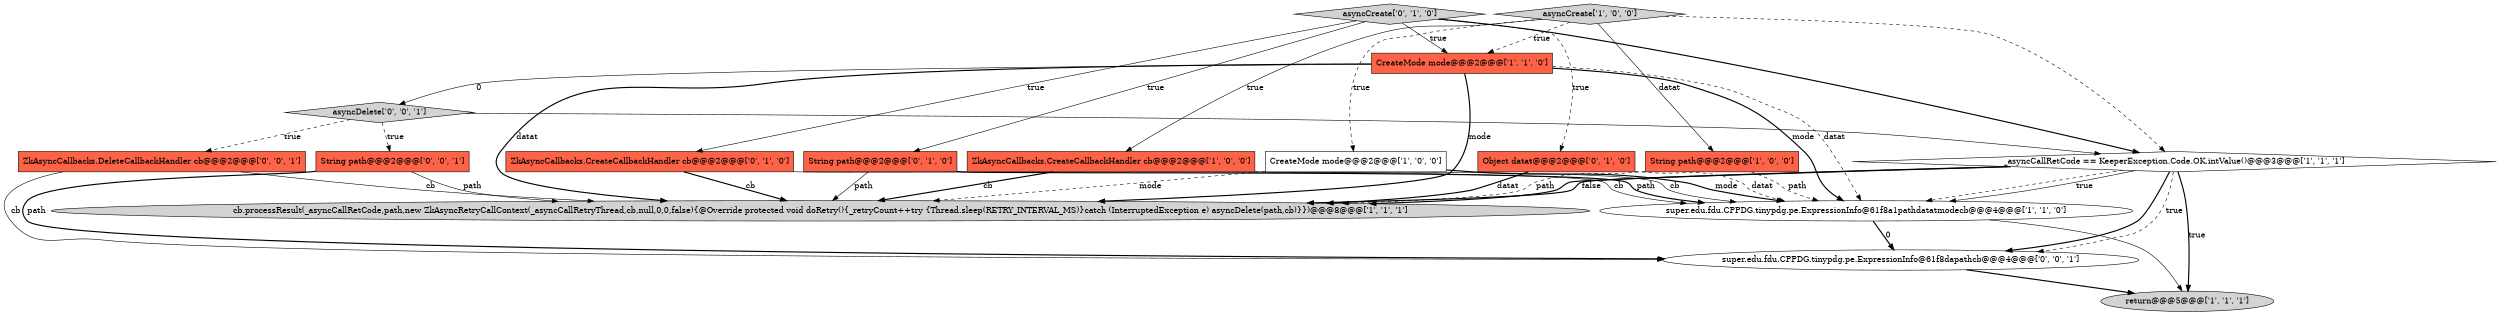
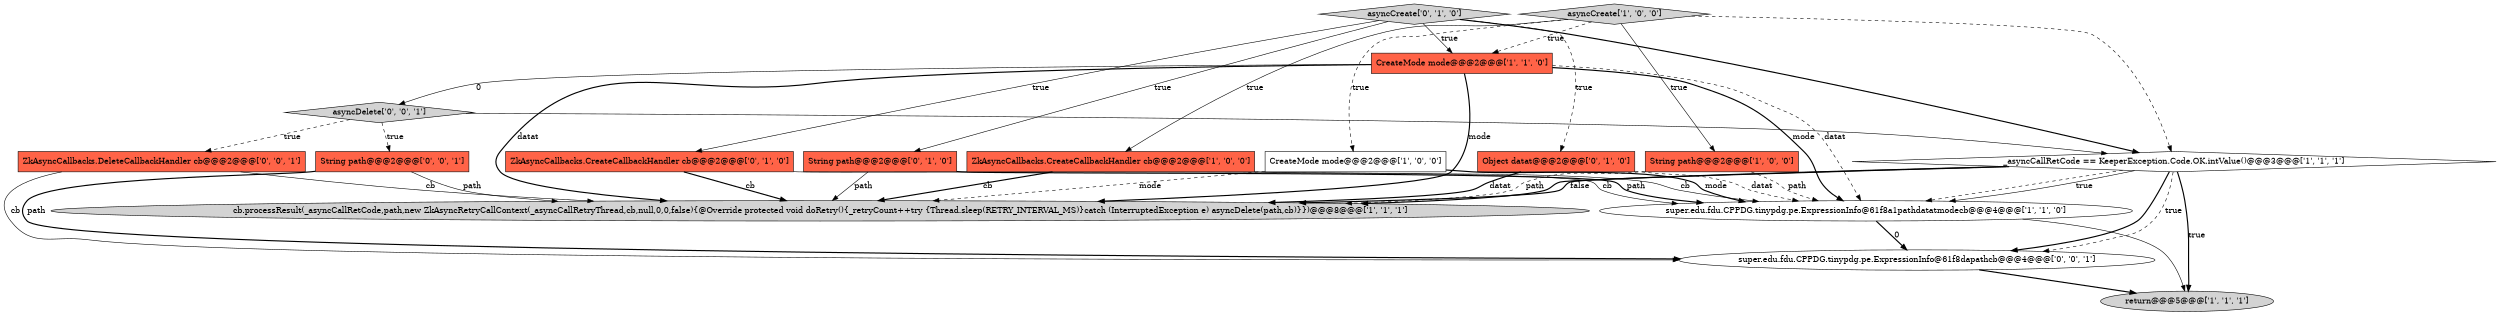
(1669, 88) -> (1679, 88)
